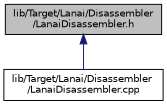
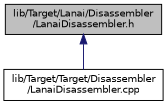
(83, 85) -> (83, 85)
